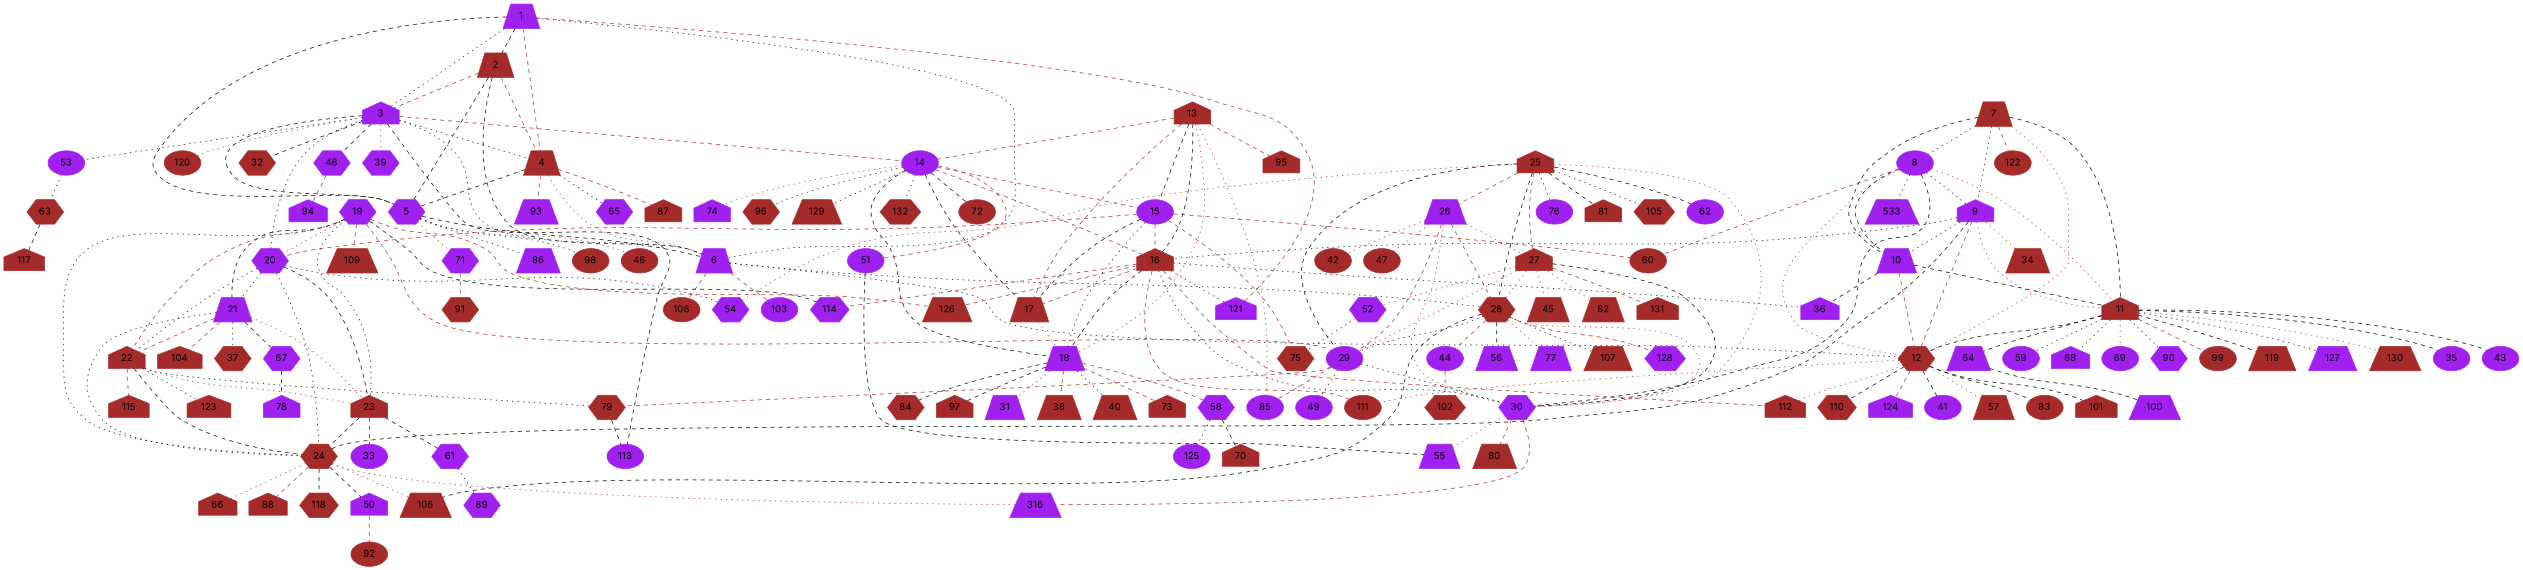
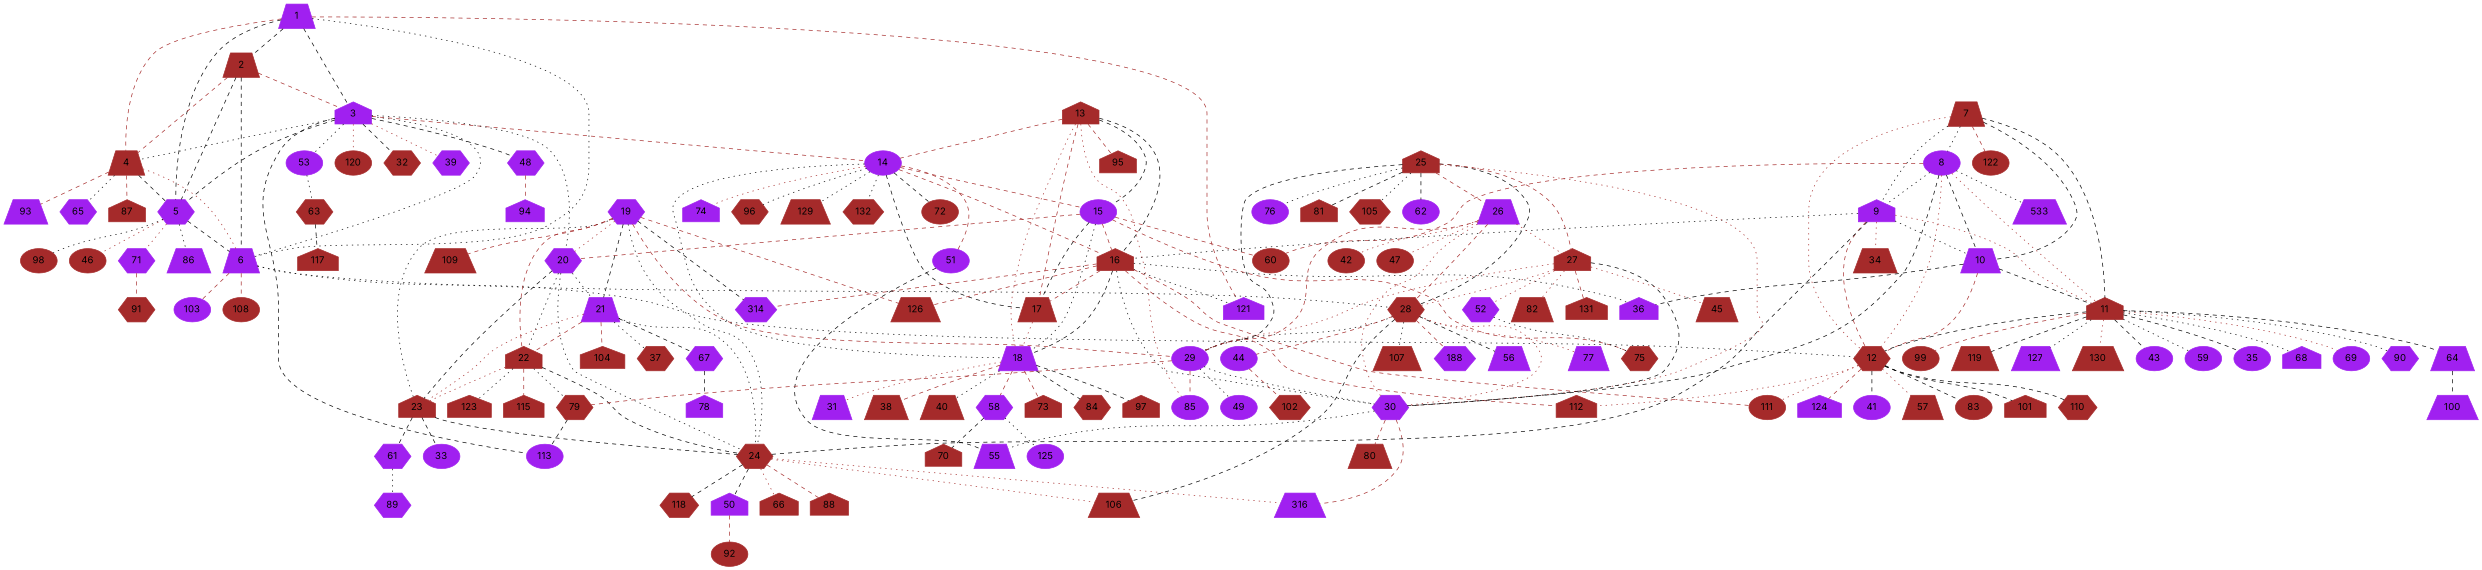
(448, 68) -> (326, 66)
(731, 310) -> none
(830, 310) -> (756, 310)
(908, 313) -> (707, 304)
(1665, 359) -> (1455, 359)
(1479, 432) -> (1191, 426)
